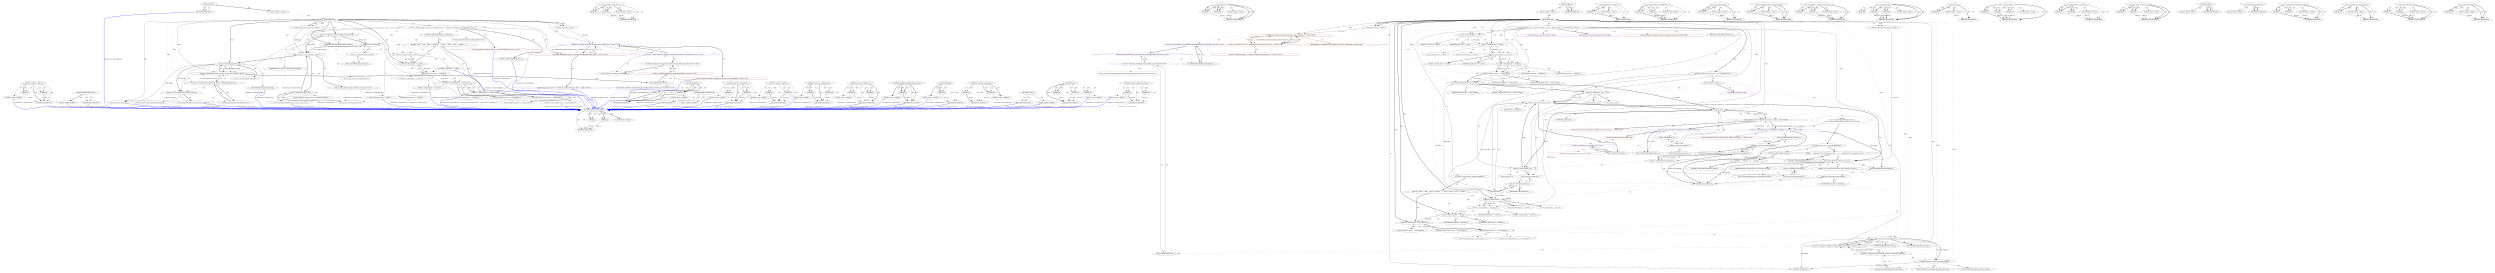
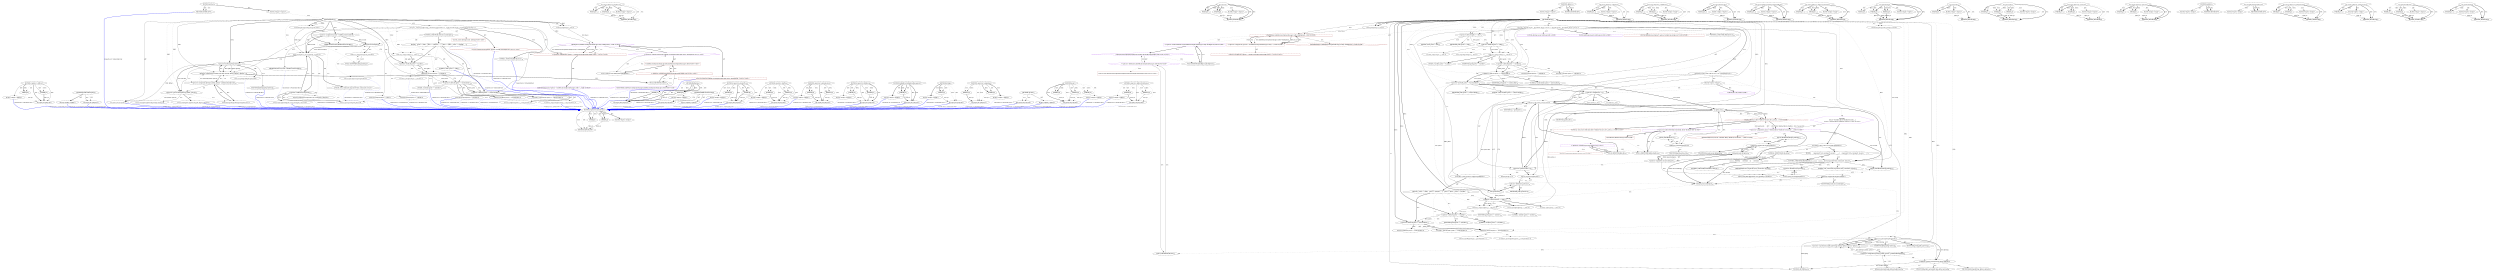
(1603, 142) -> (1616, 149)
